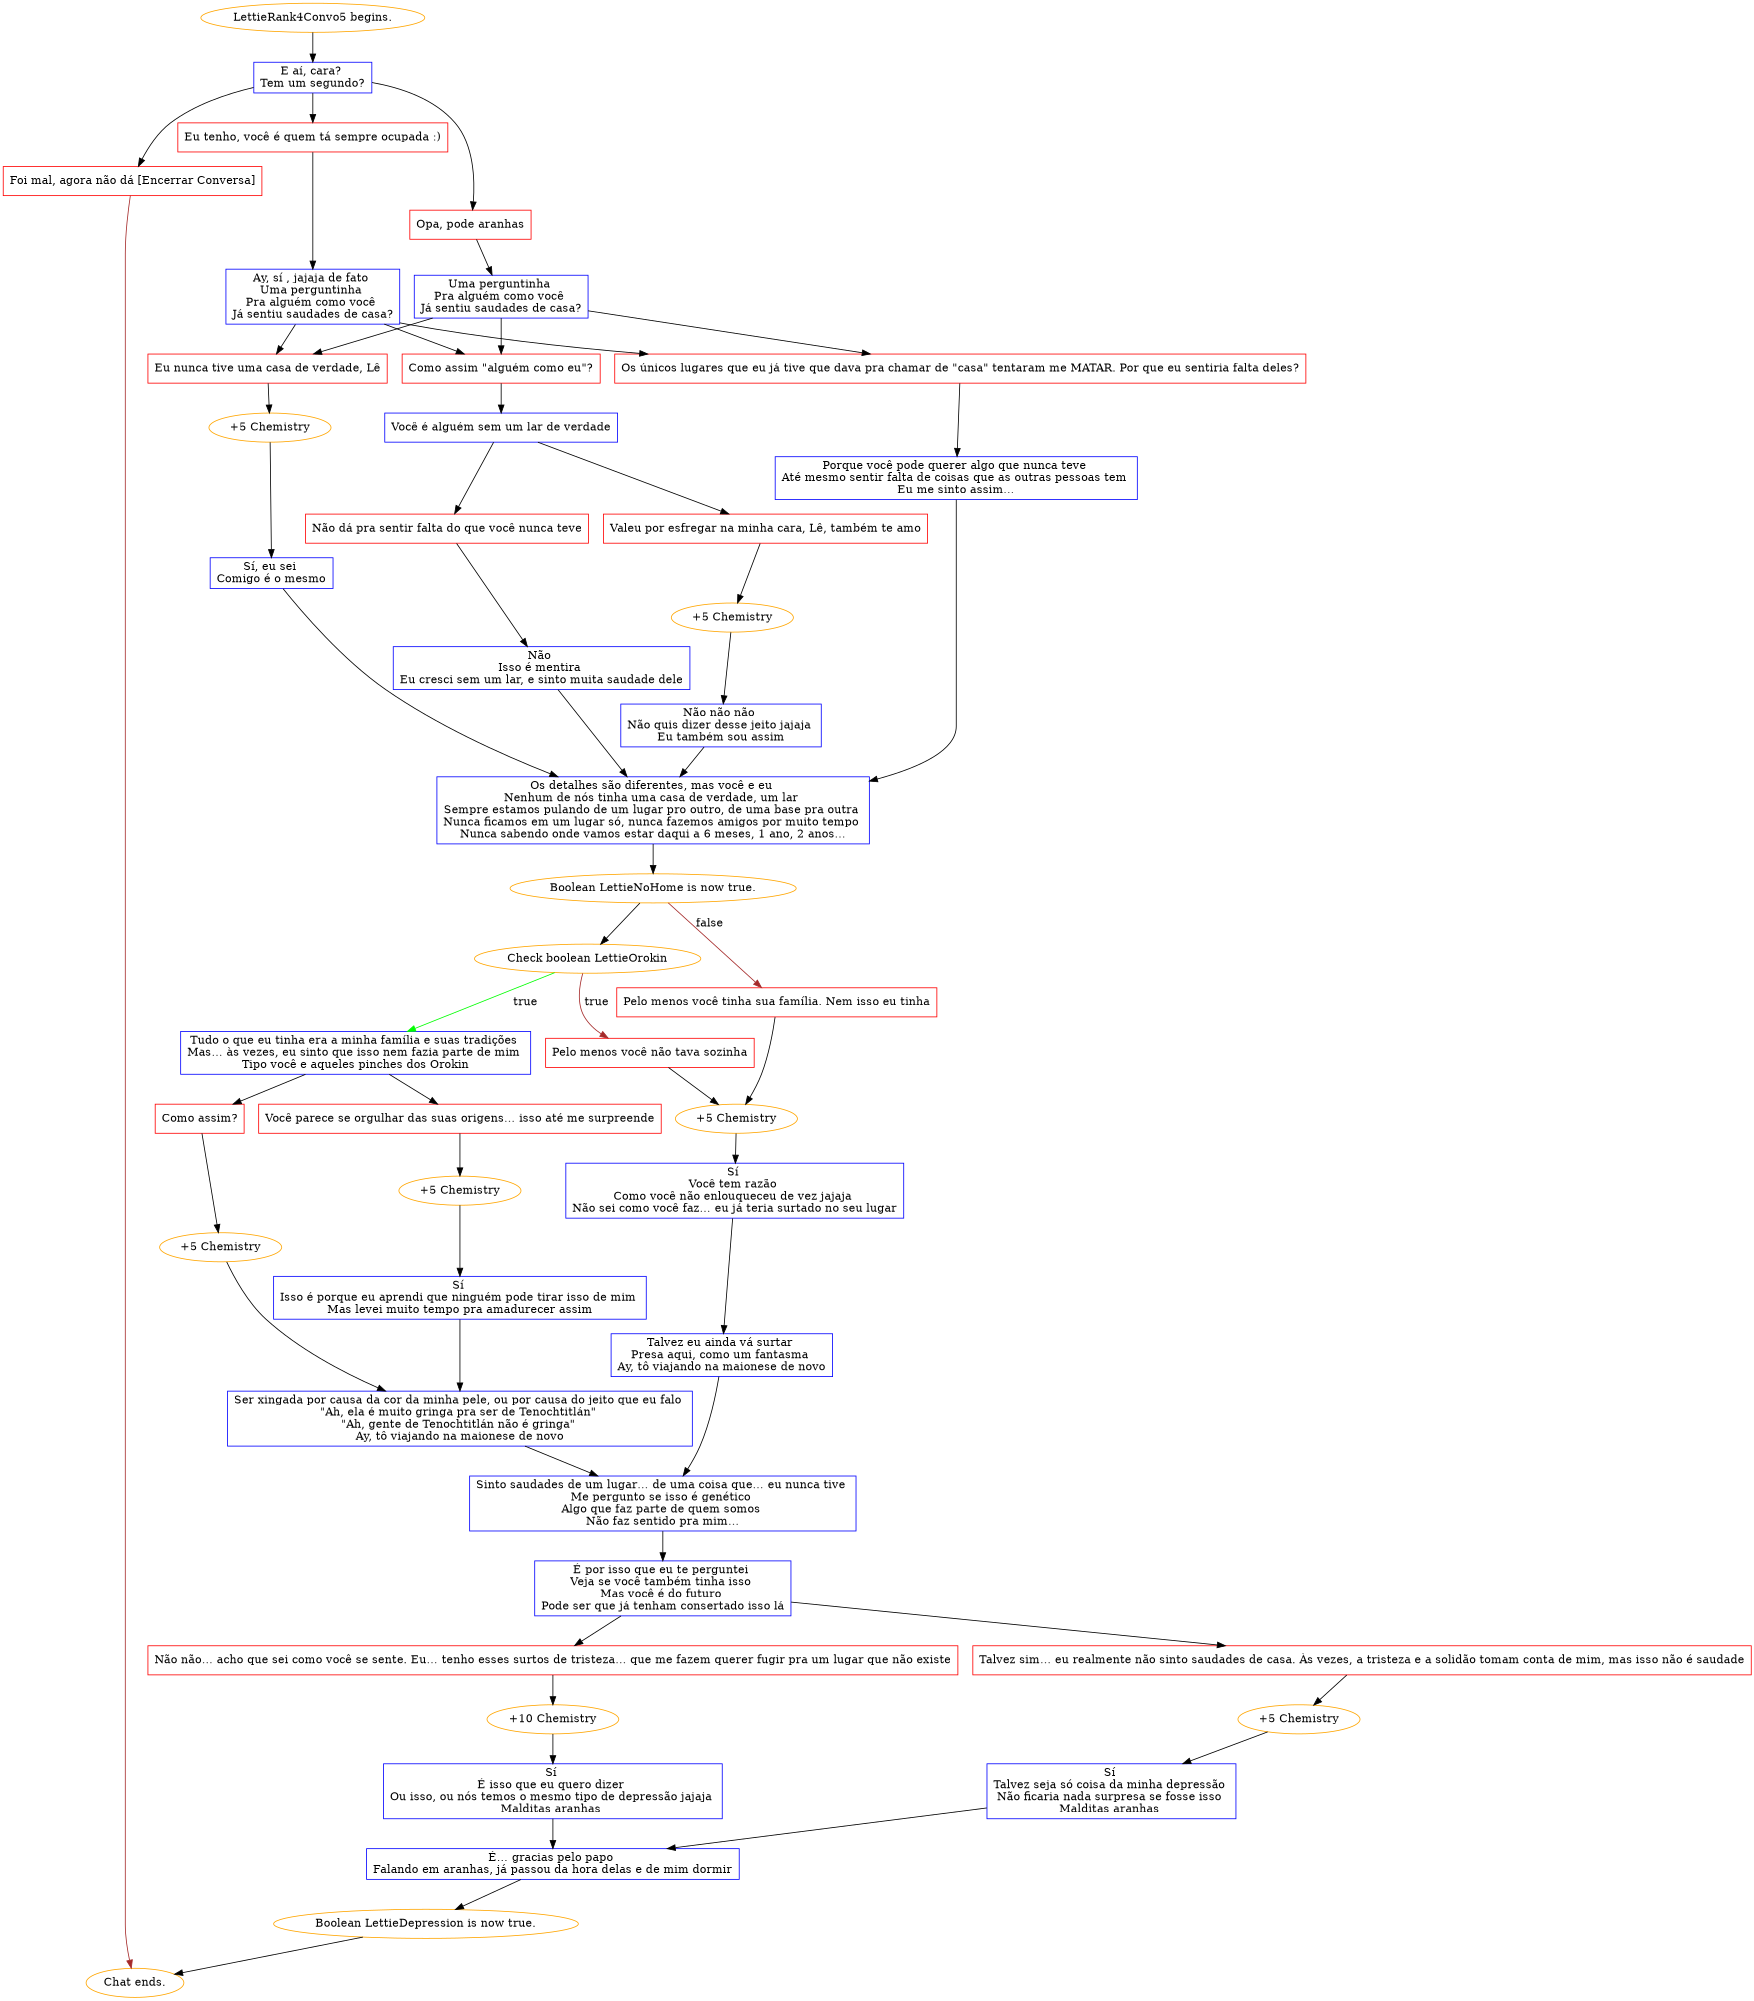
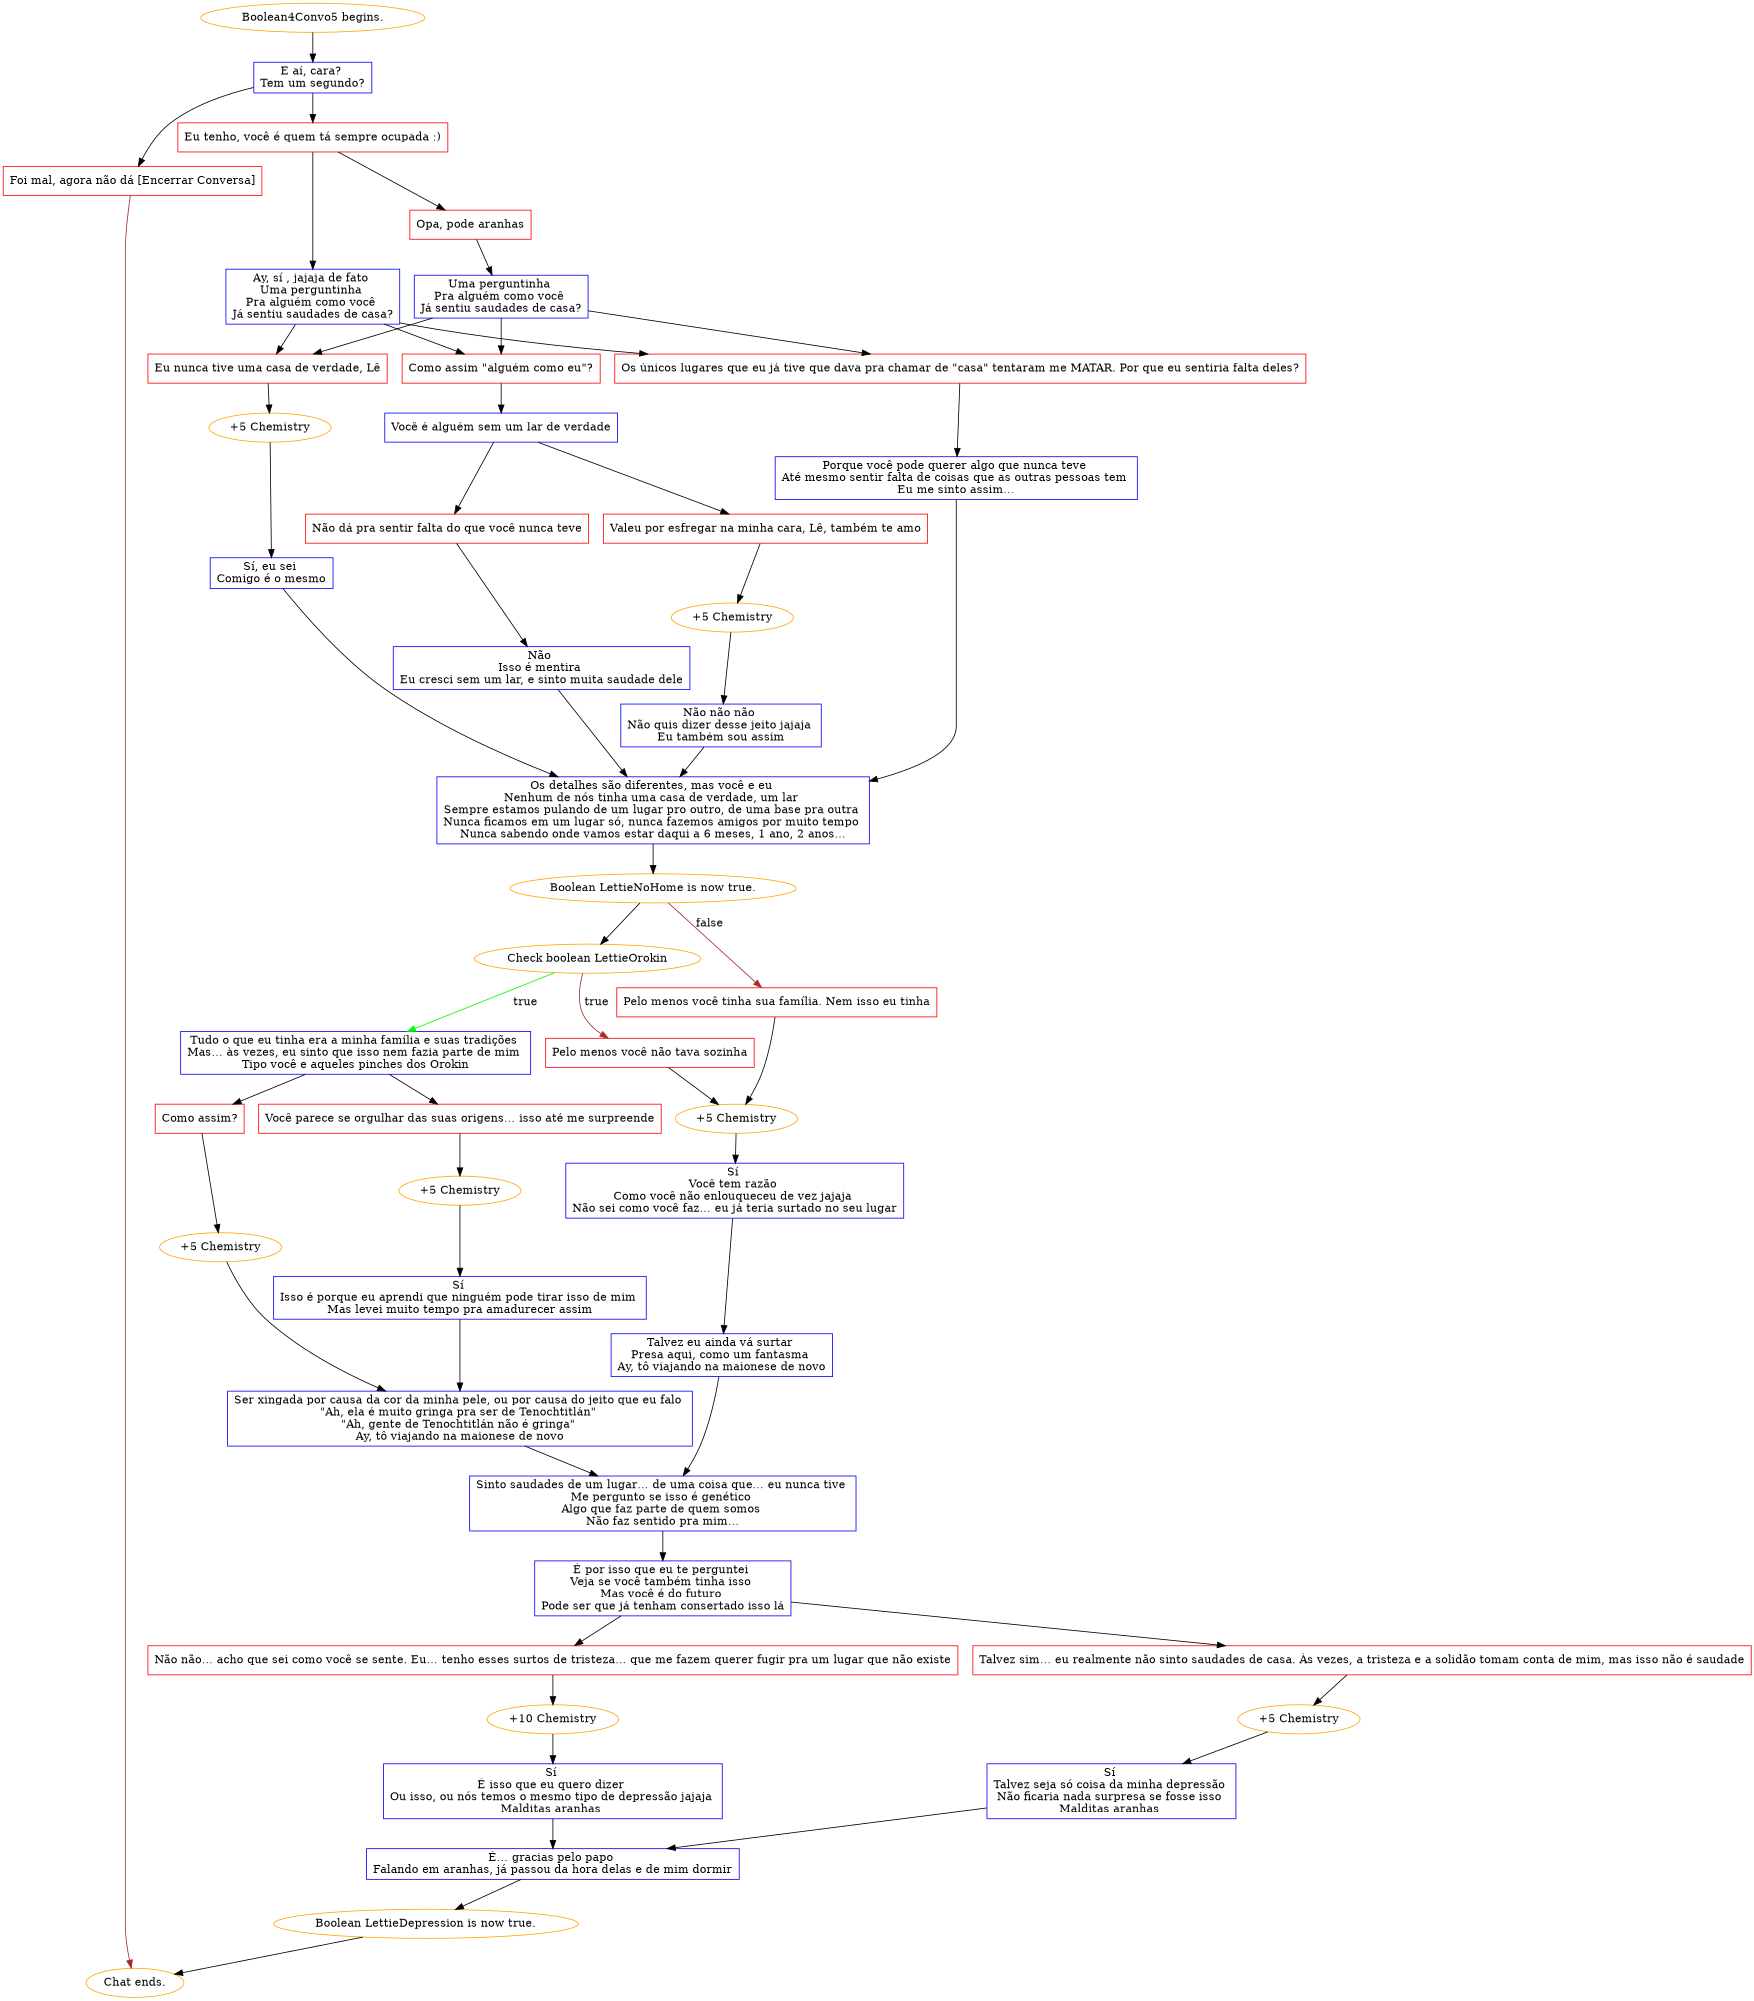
(313, 18) -> (313, 18)
(451, 119) -> (388, 179)
